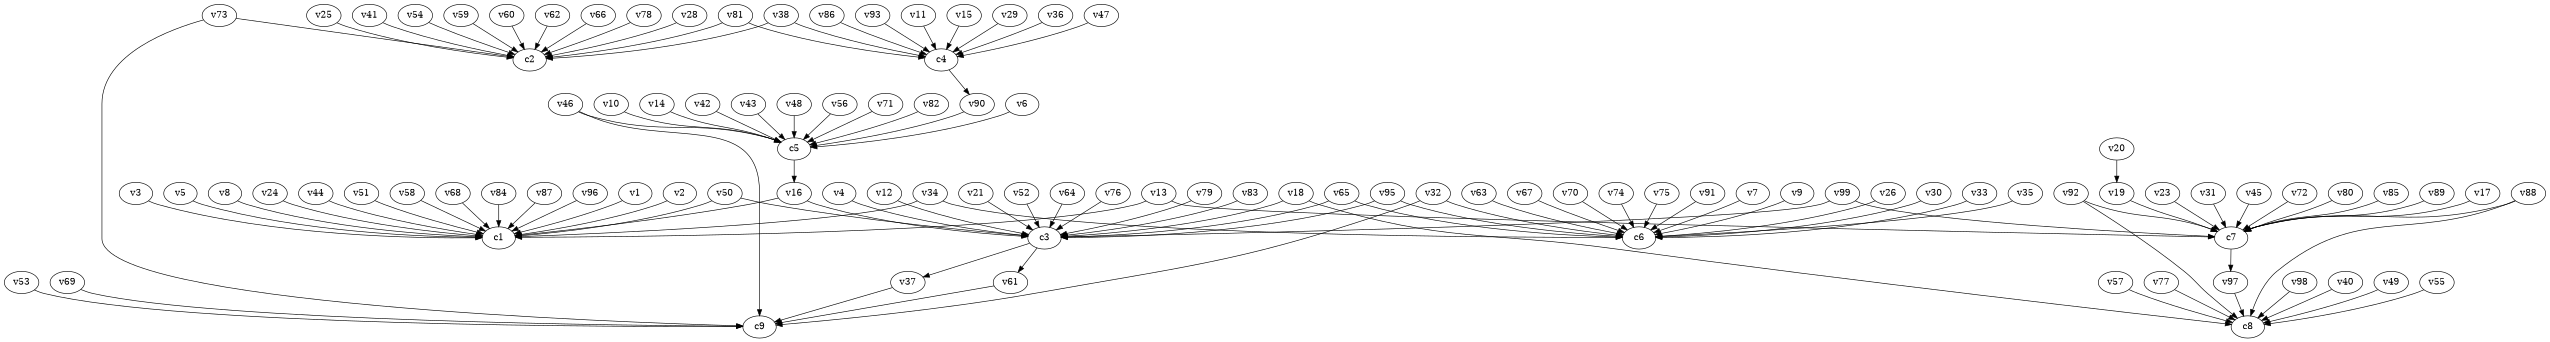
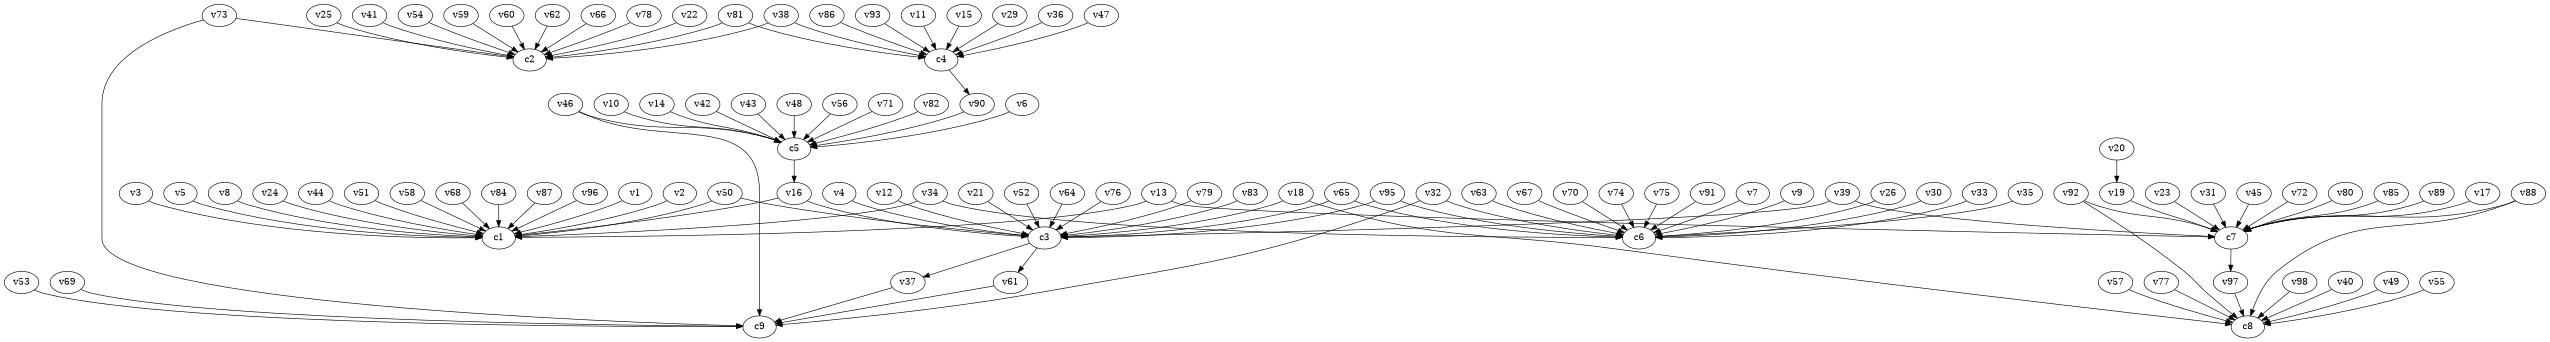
(690, 15) -> (690, 15)
(1842, 193) -> (1842, 193)
